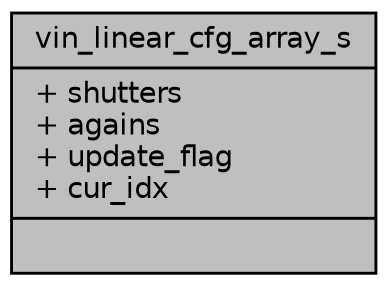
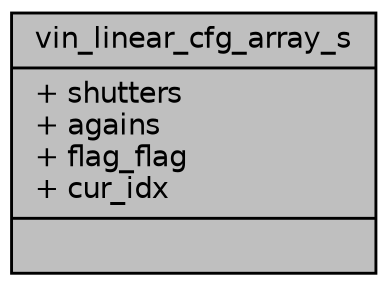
(134, 158) -> (111, 158)
